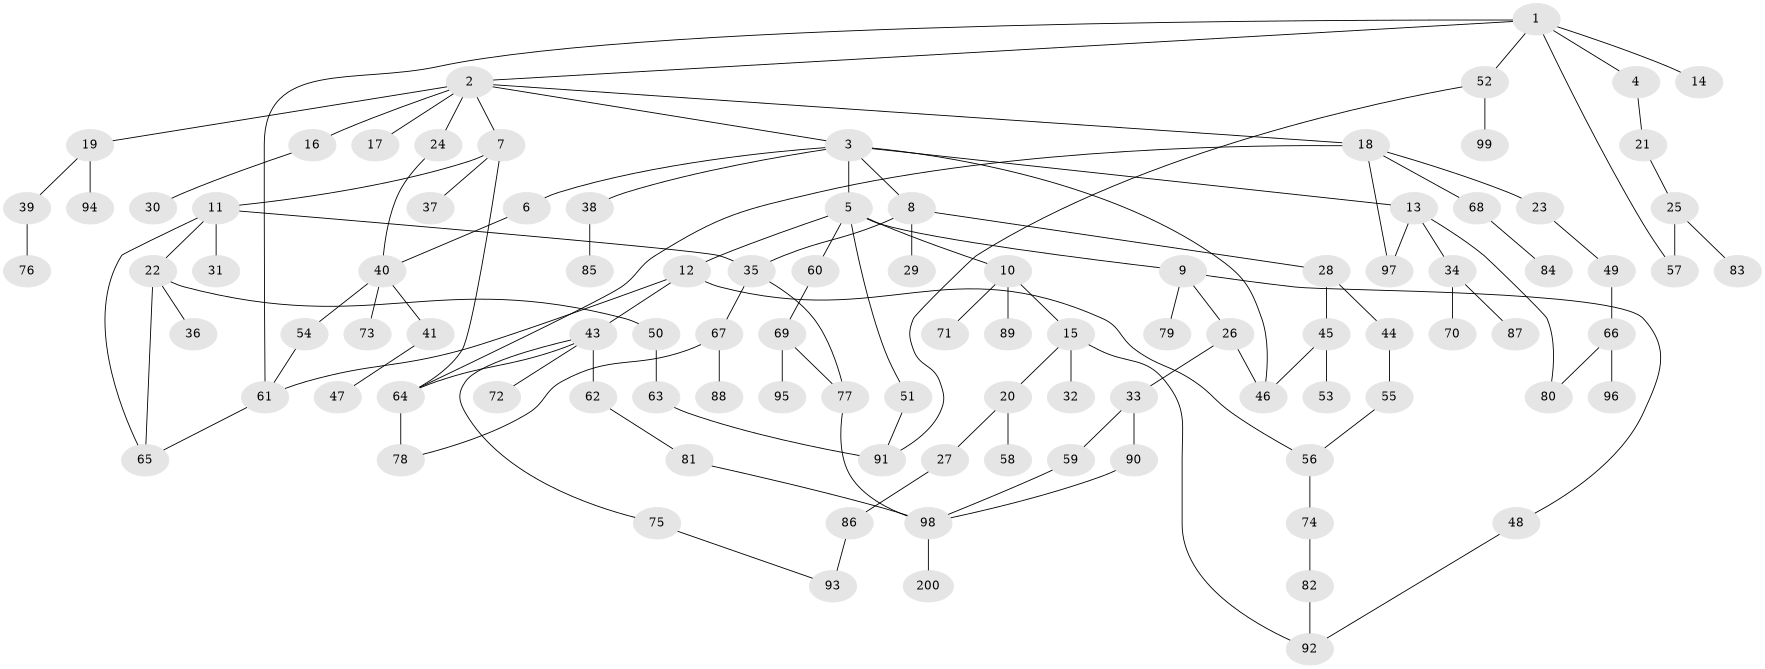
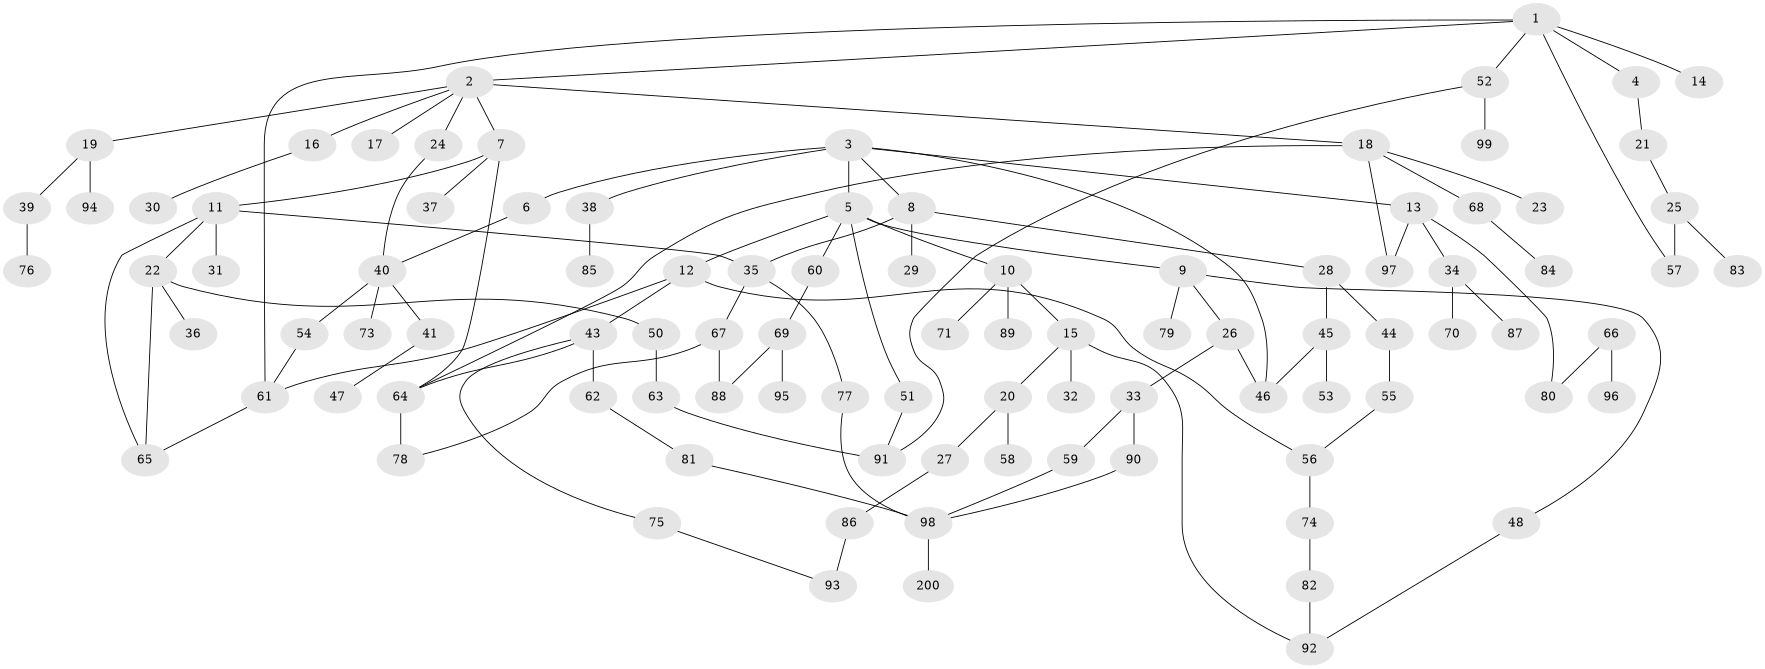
(659, 114) -> none
(1612, 271) -> none
(814, 366) -> (751, 366)
(497, 397) -> none
